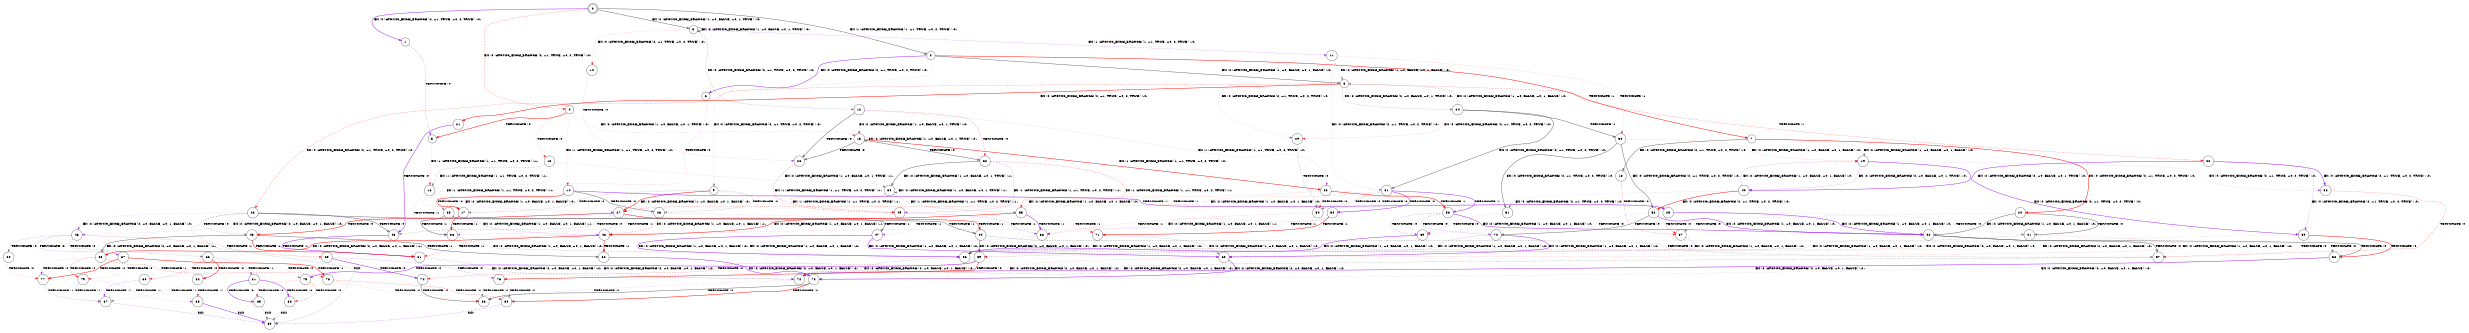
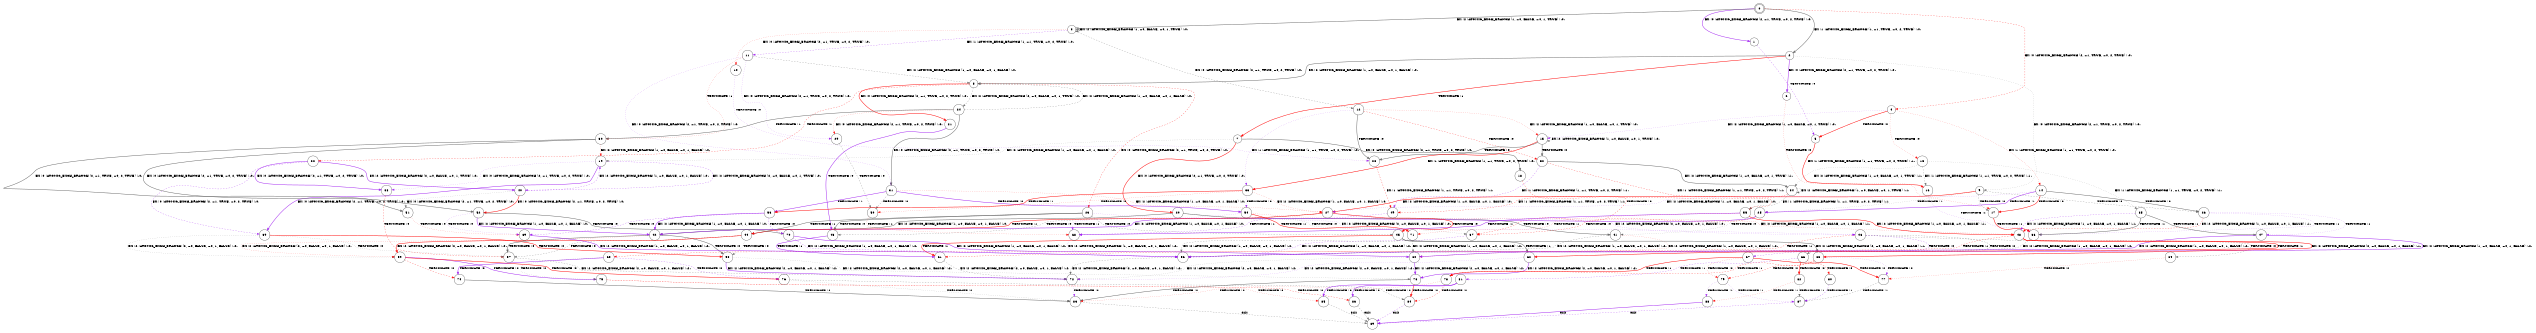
(431, 163) -> (1805, 179)
(289, 258) -> (1223, 313)
(1011, 266) -> (1243, 261)
